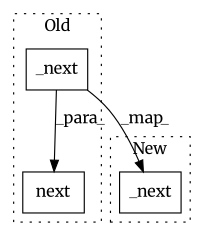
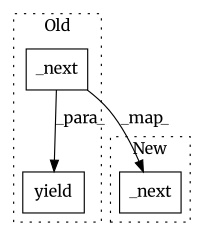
(54, 192) -> (54, 192)
